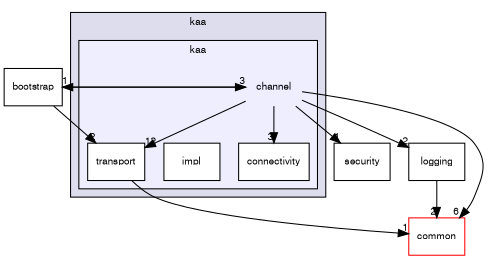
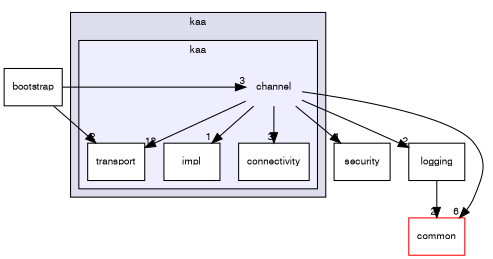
(159, 87) -> (237, 121)
(261, 220) -> none
